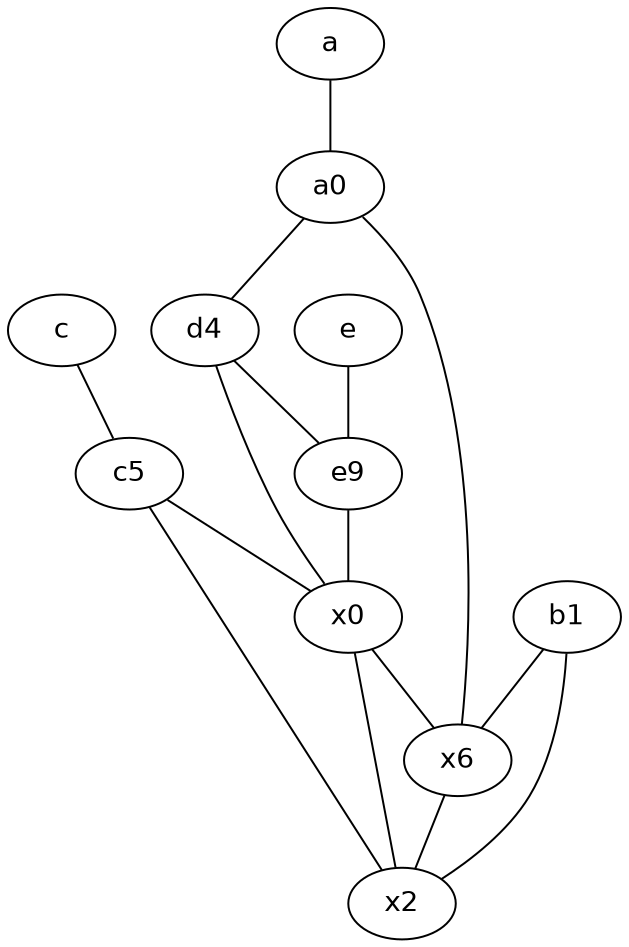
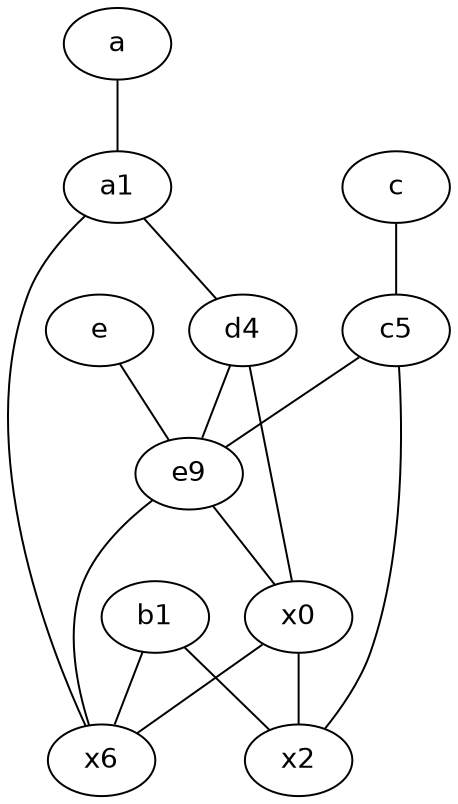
(330, 187) -> (118, 187)
(239, 545) -> (293, 402)
(430, 832) -> (78, 600)
